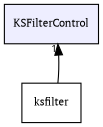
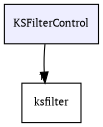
(59, 69) -> (44, 58)
